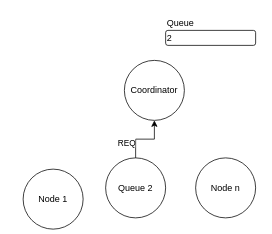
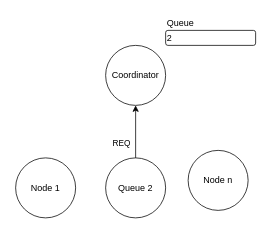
(154, 90) -> (135, 75)
(225, 188) -> (218, 180)
(53, 199) -> (45, 188)
